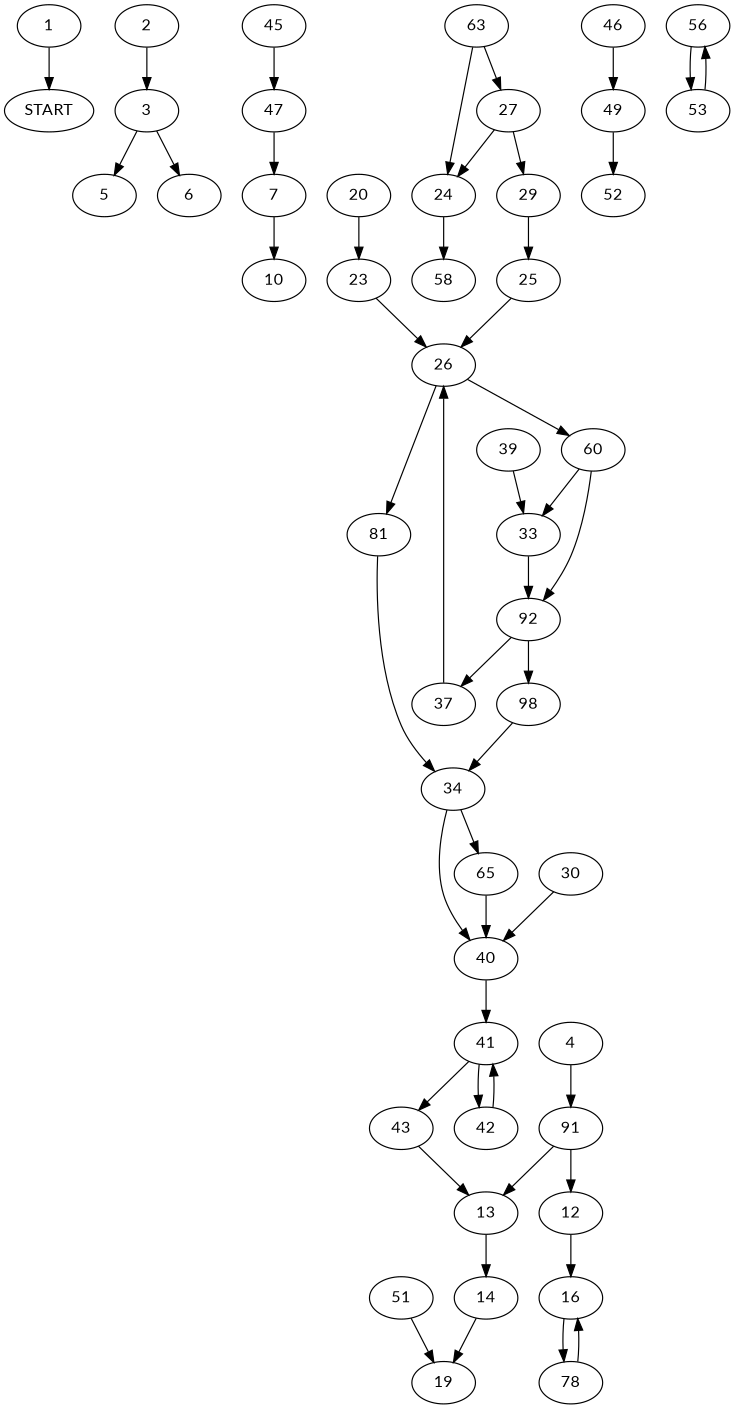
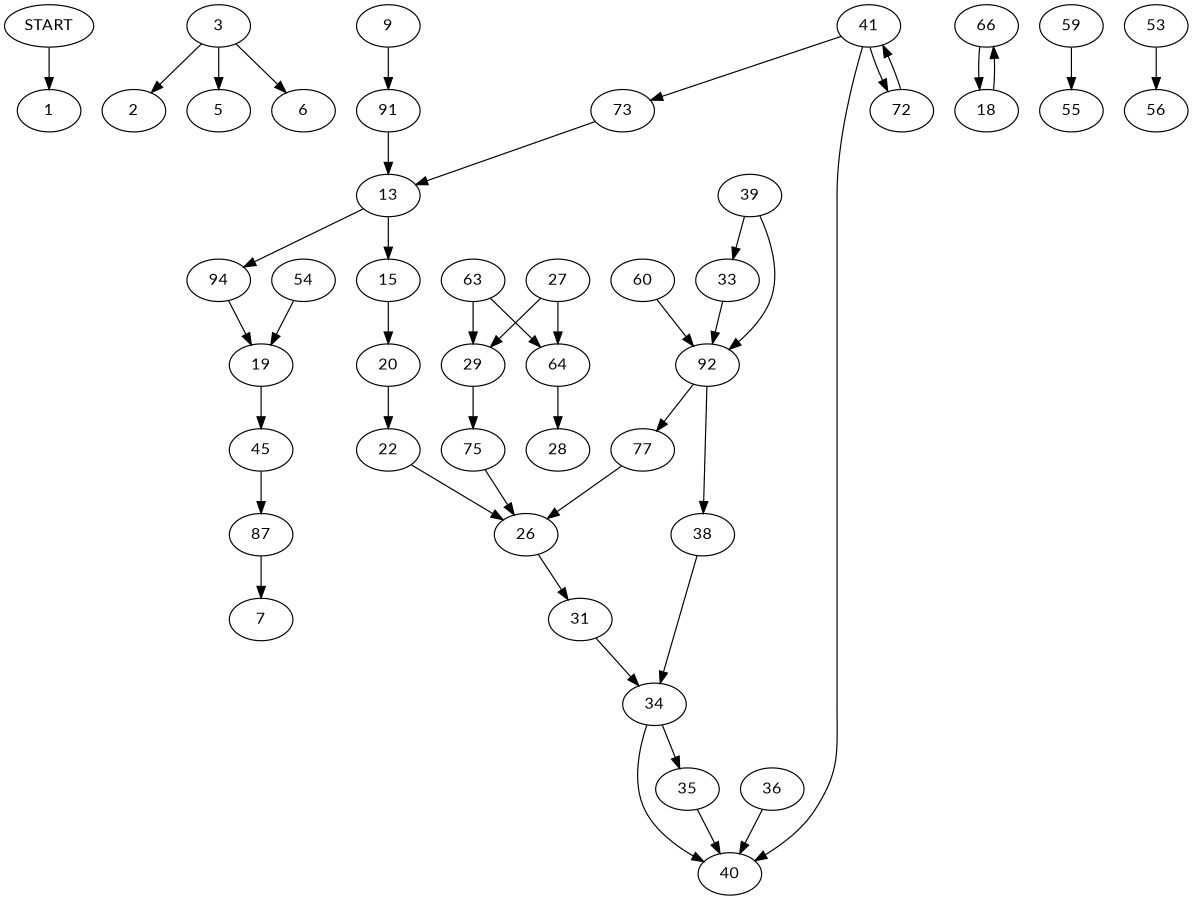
(613, 26) -> none
(690, 62) -> none
(49, 63) -> (49, 63)
(147, 63) -> (181, 64)
(490, 63) -> (473, 317)
(274, 111) -> (261, 535)
(613, 111) -> (1071, 26)
(444, 196) -> (558, 365)
(613, 196) -> (1071, 111)
(274, 280) -> none
(359, 280) -> (388, 450)
none -> (388, 280)
(444, 280) -> (558, 450)
(528, 280) -> (473, 450)
none -> (774, 284)
none -> (261, 402)
(513, 405) -> none
(565, 488) -> none
(379, 535) -> (580, 620)
(444, 704) -> (643, 450)
(528, 704) -> (703, 535)
(486, 874) -> (687, 789)
(571, 874) -> (772, 789)
(486, 995) -> (837, 463)
(571, 1044) -> (388, 26)
(401, 1128) -> (623, 111)
(486, 1128) -> (902, 111)
(571, 1213) -> none
(401, 1298) -> (304, 280)
(486, 1298) -> (219, 280)
(571, 1298) -> (987, 26)
(571, 1383) -> (987, 111)
